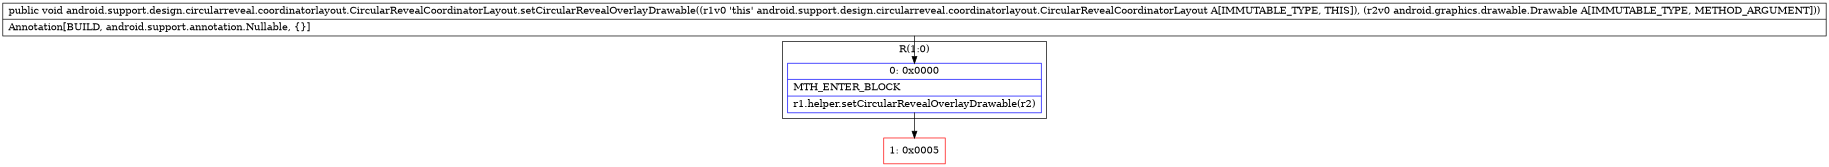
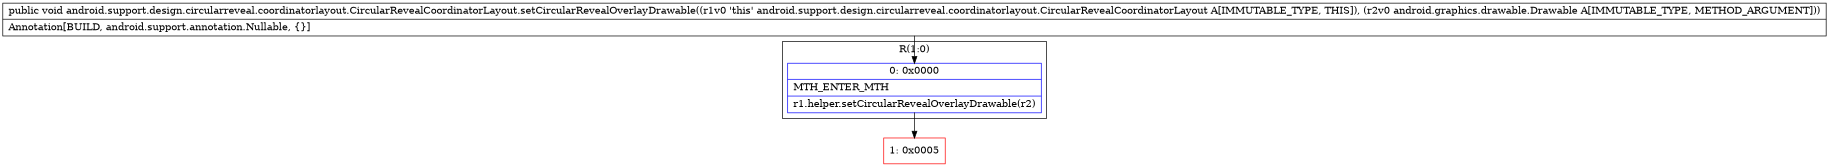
(847, 87) -> (841, 87)
